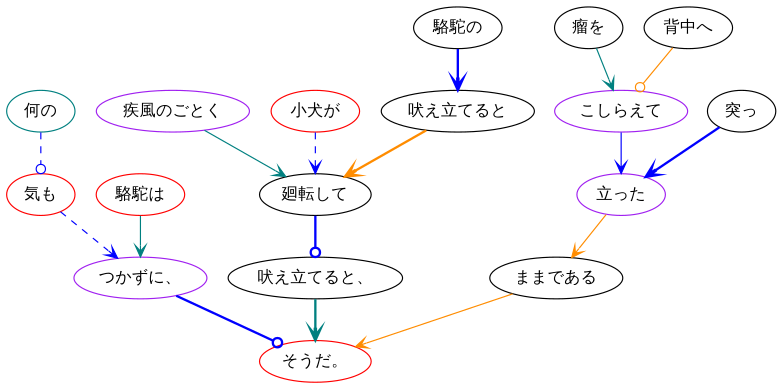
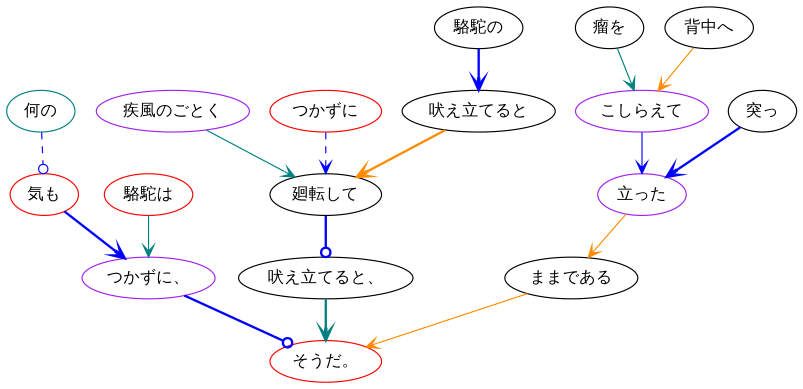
(658, 66) -> (680, 65)
(315, 111) -> (326, 111)
(84, 231) -> (90, 231)
